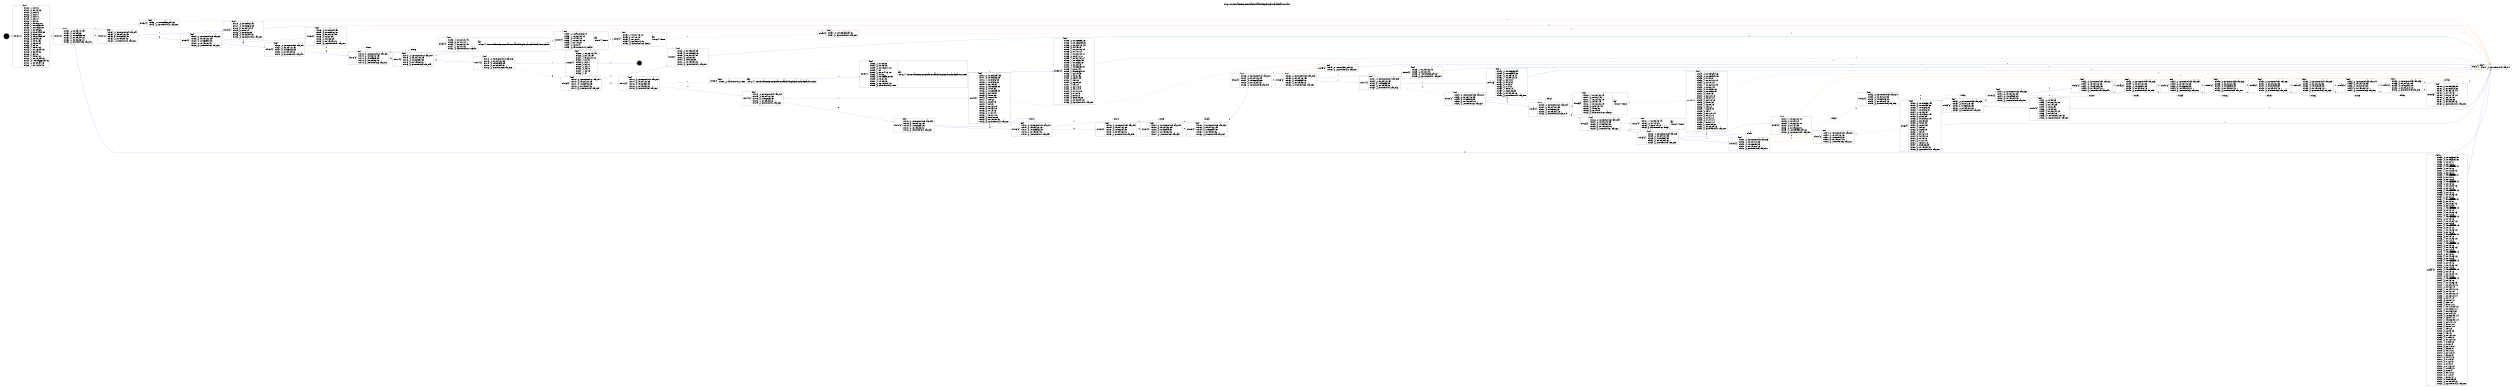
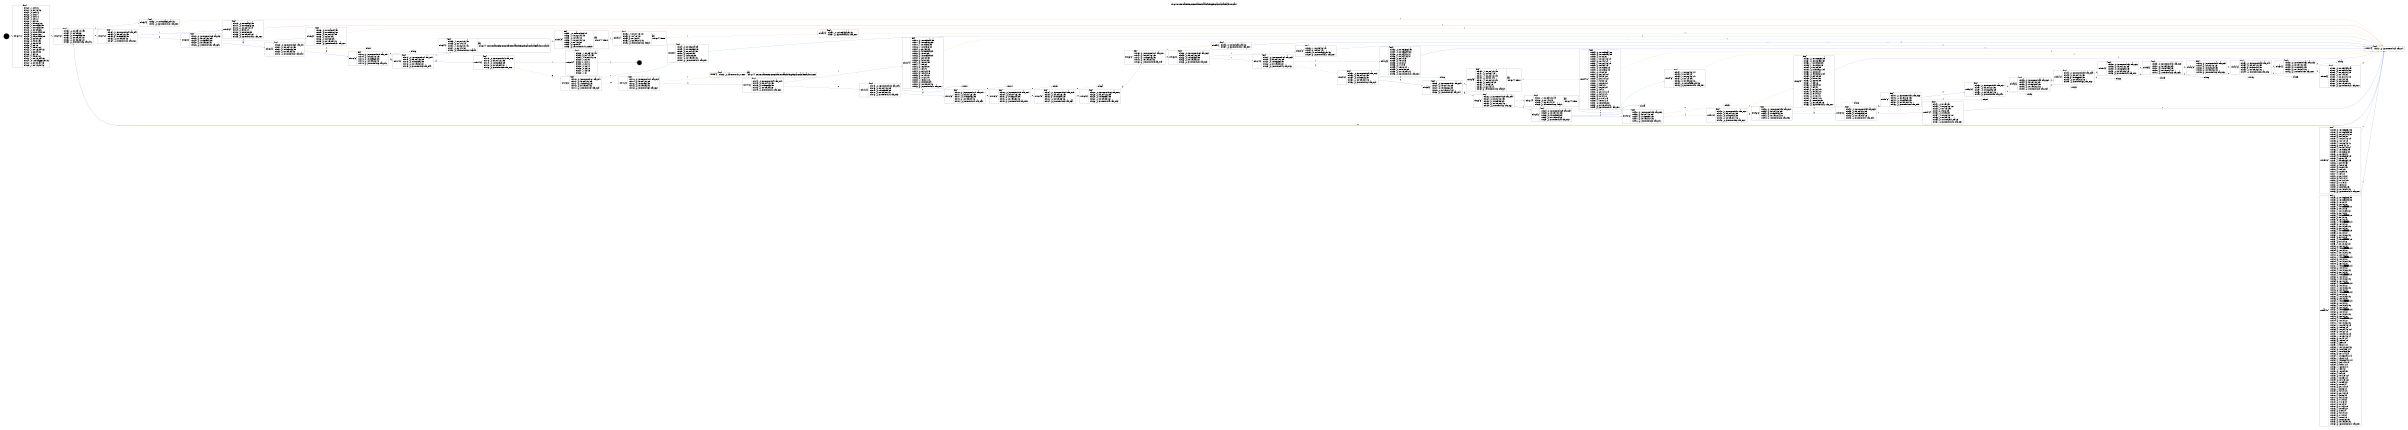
(914, 74) -> none
(1849, 112) -> (1749, 114)
